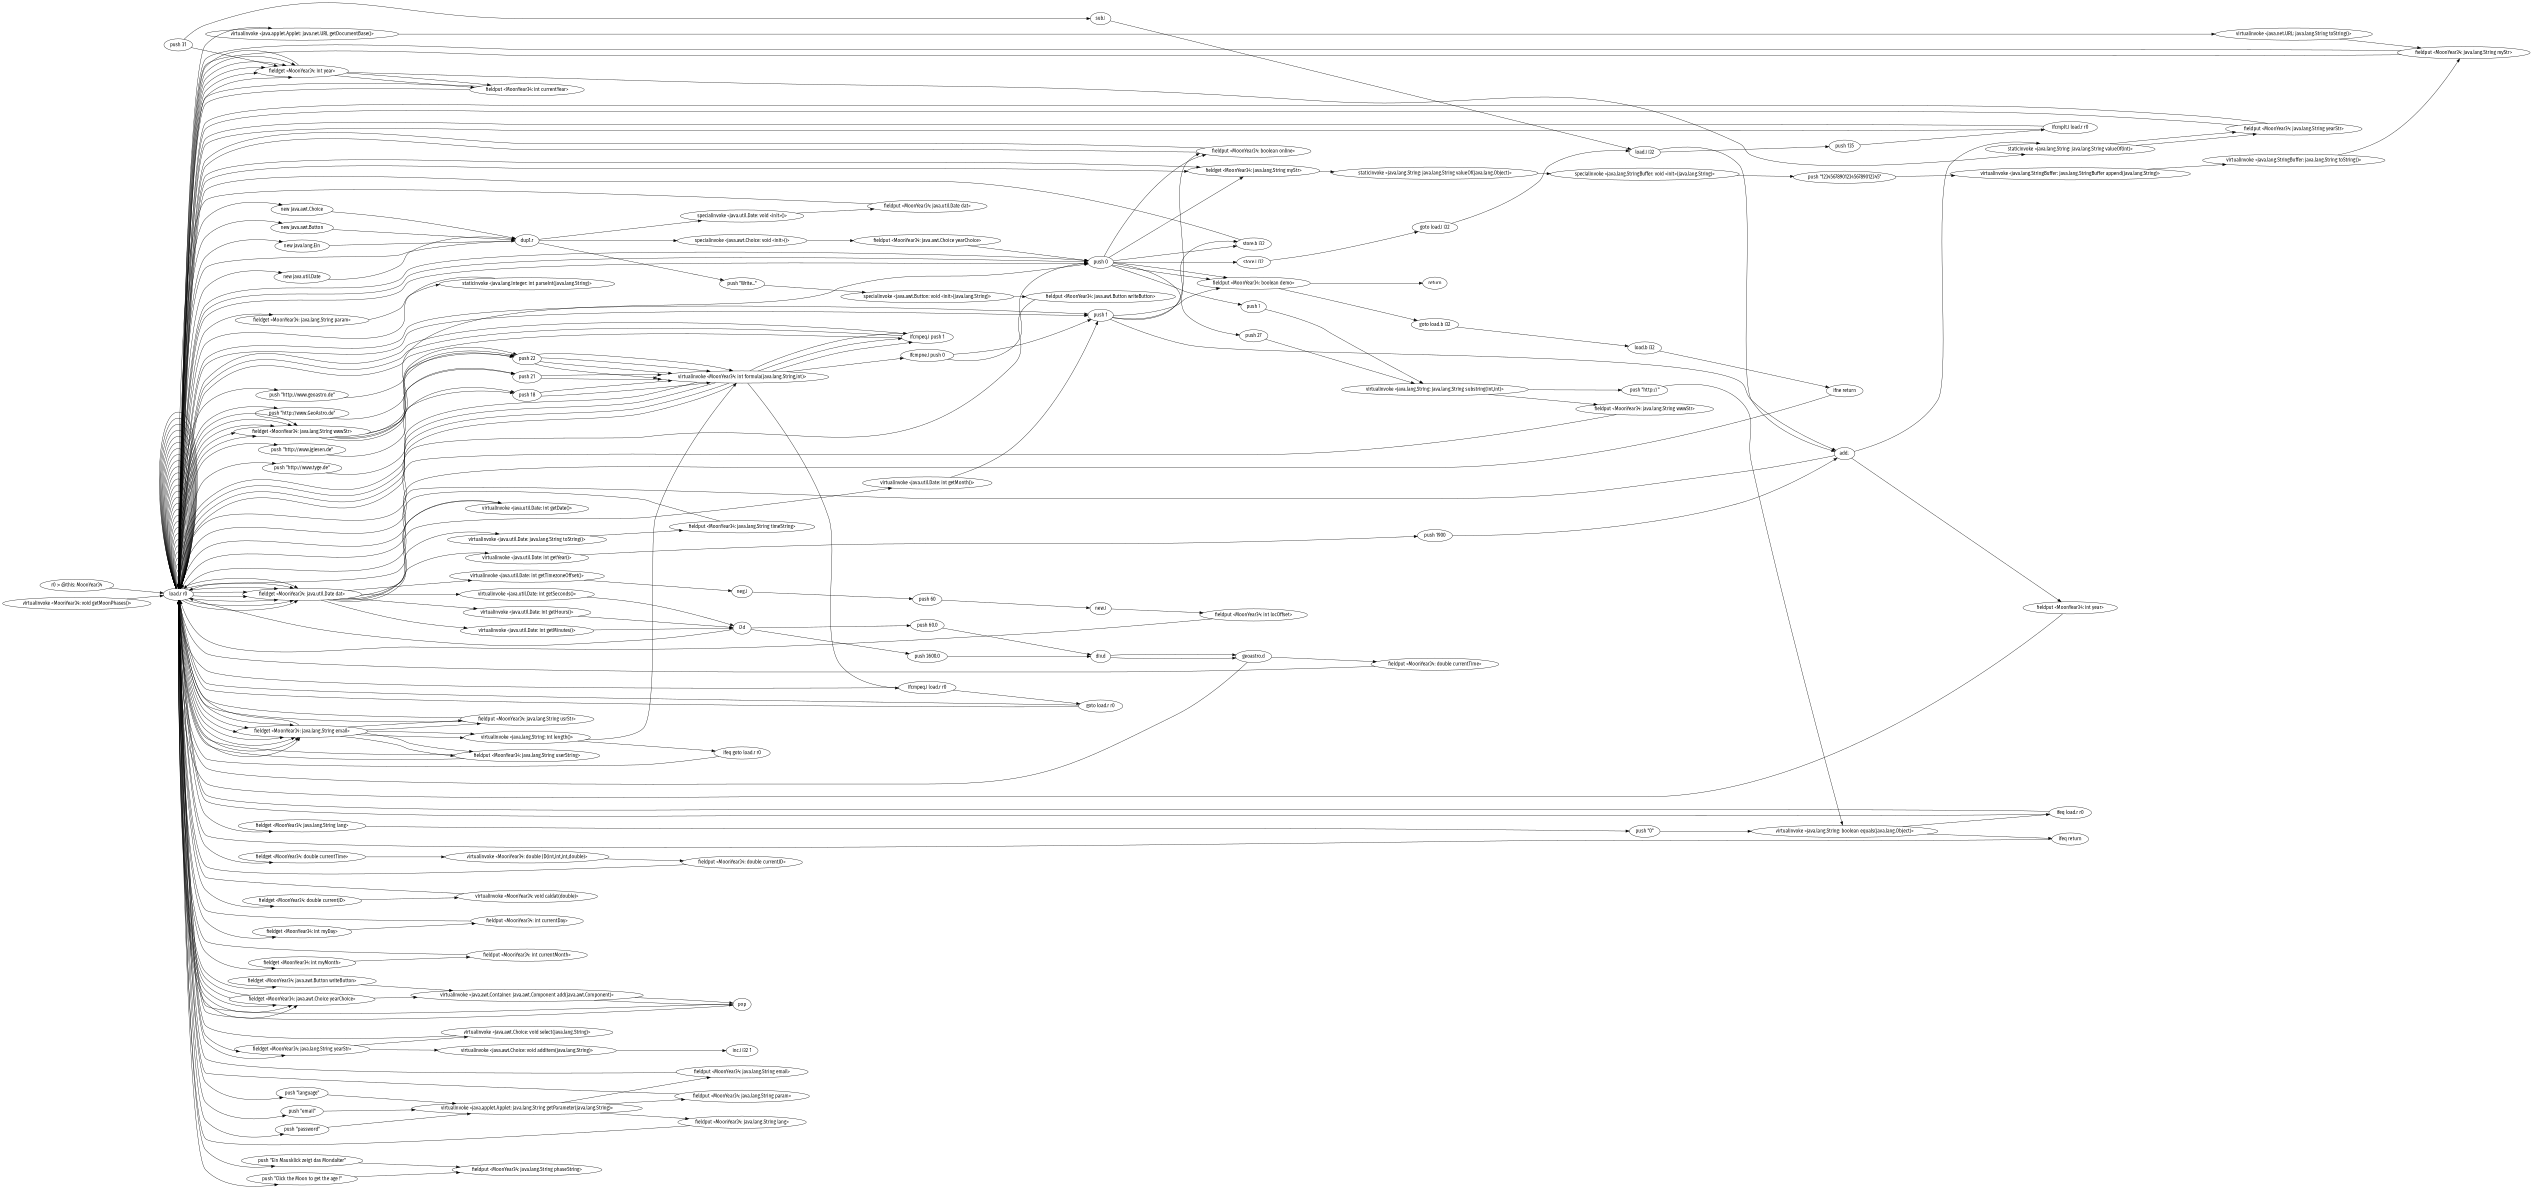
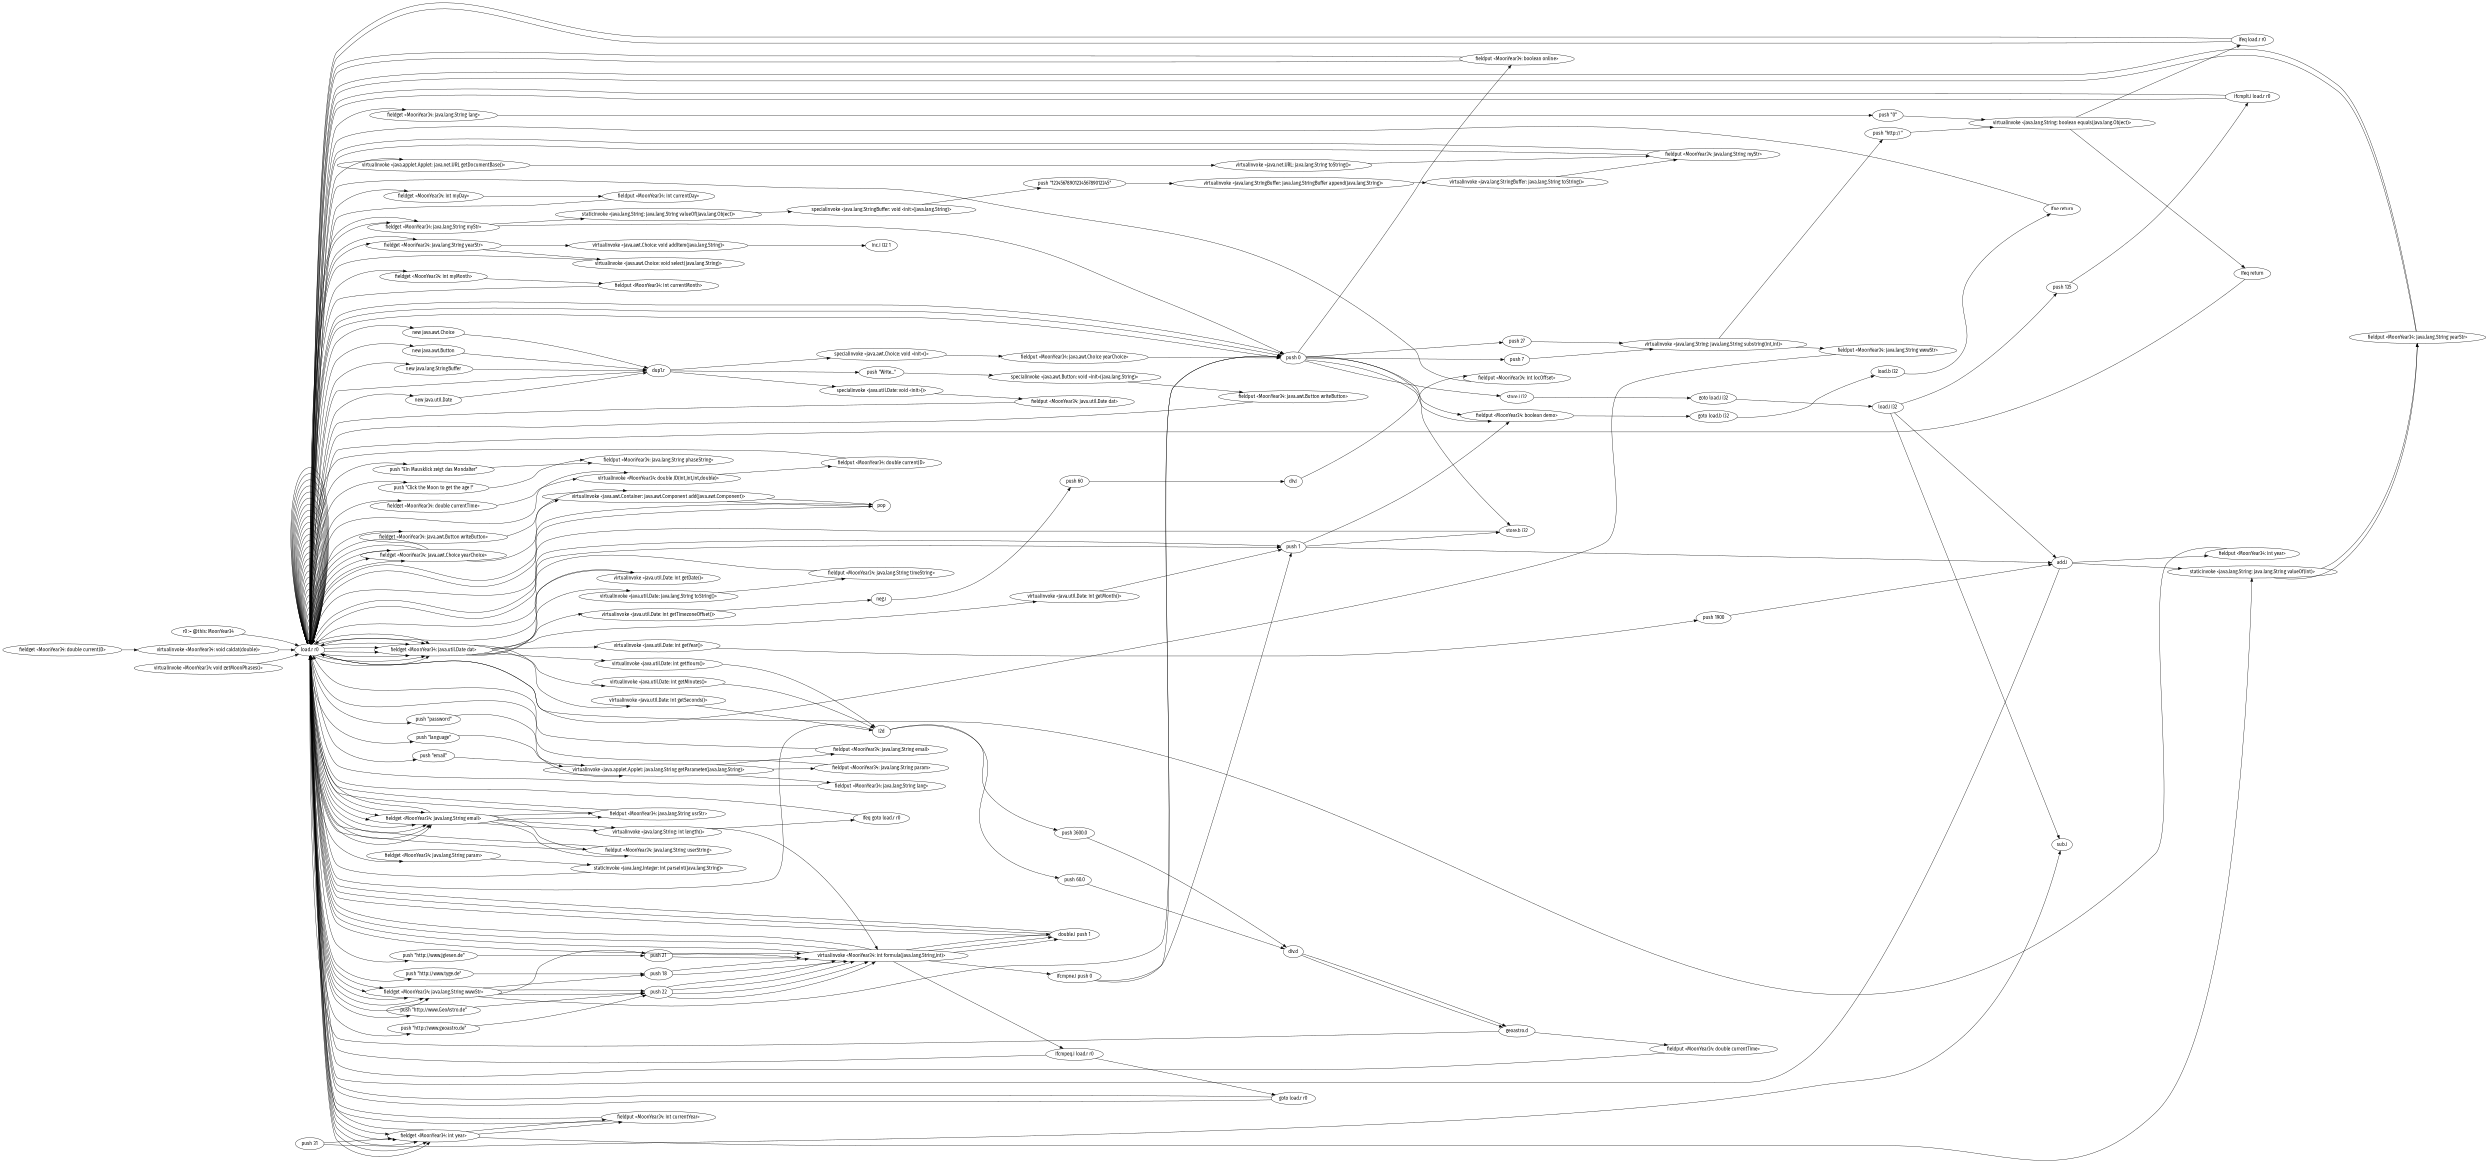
(1369, 85) -> (1974, 624)
(1175, 218) -> (901, 229)
(302, 246) -> (434, 369)
(1183, 267) -> none
(1435, 283) -> none
(927, 337) -> (1075, 935)
(1101, 609) -> (1293, 482)
(193, 844) -> (431, 520)
